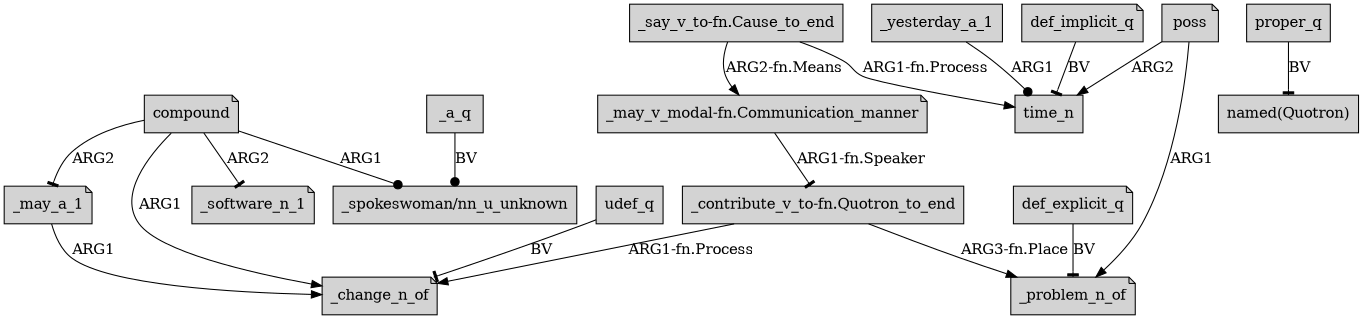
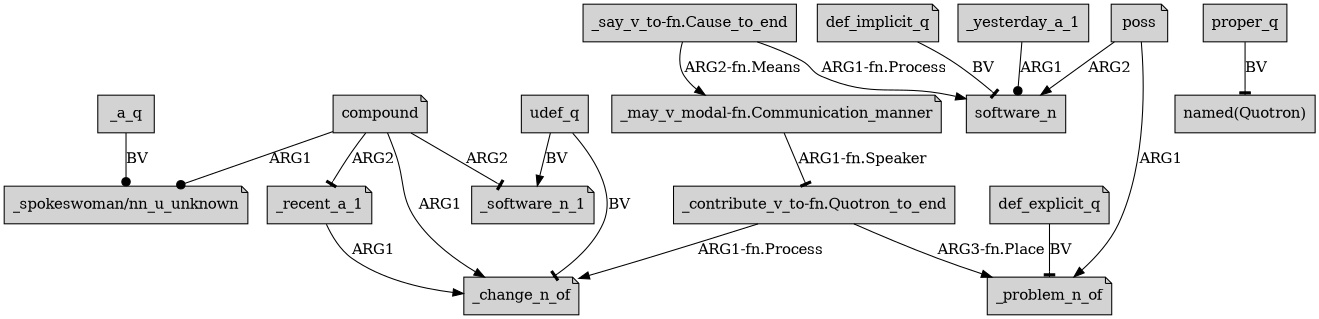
(1049, 114) -> (1016, 114)
none -> (545, 154)
(48, 205) -> (320, 205)
(455, 205) -> (126, 205)
